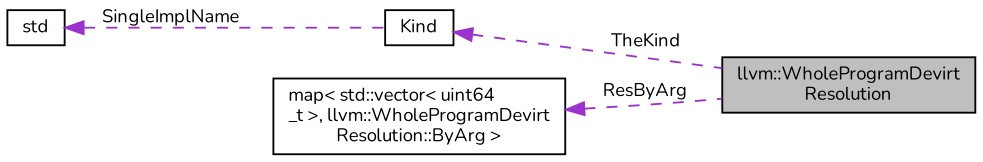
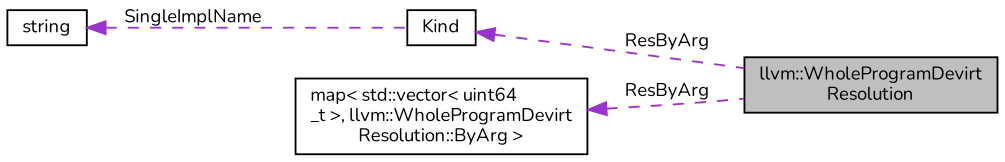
(36, 28) -> (47, 28)
(644, 42) -> (666, 42)
